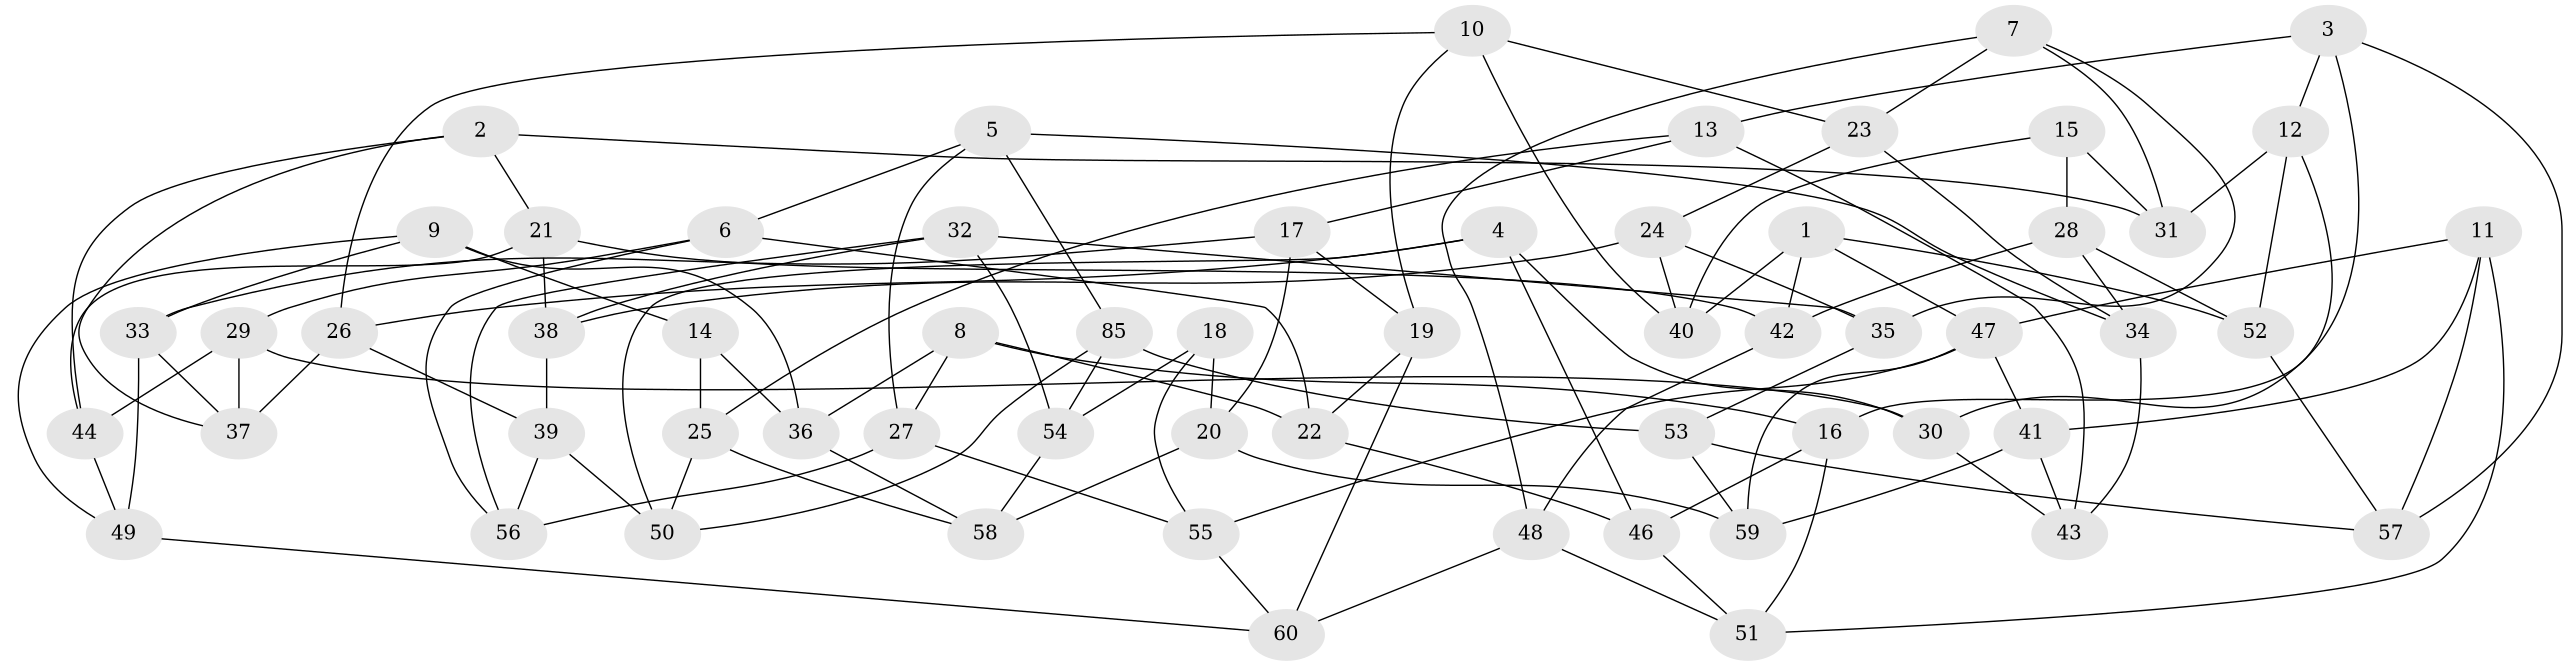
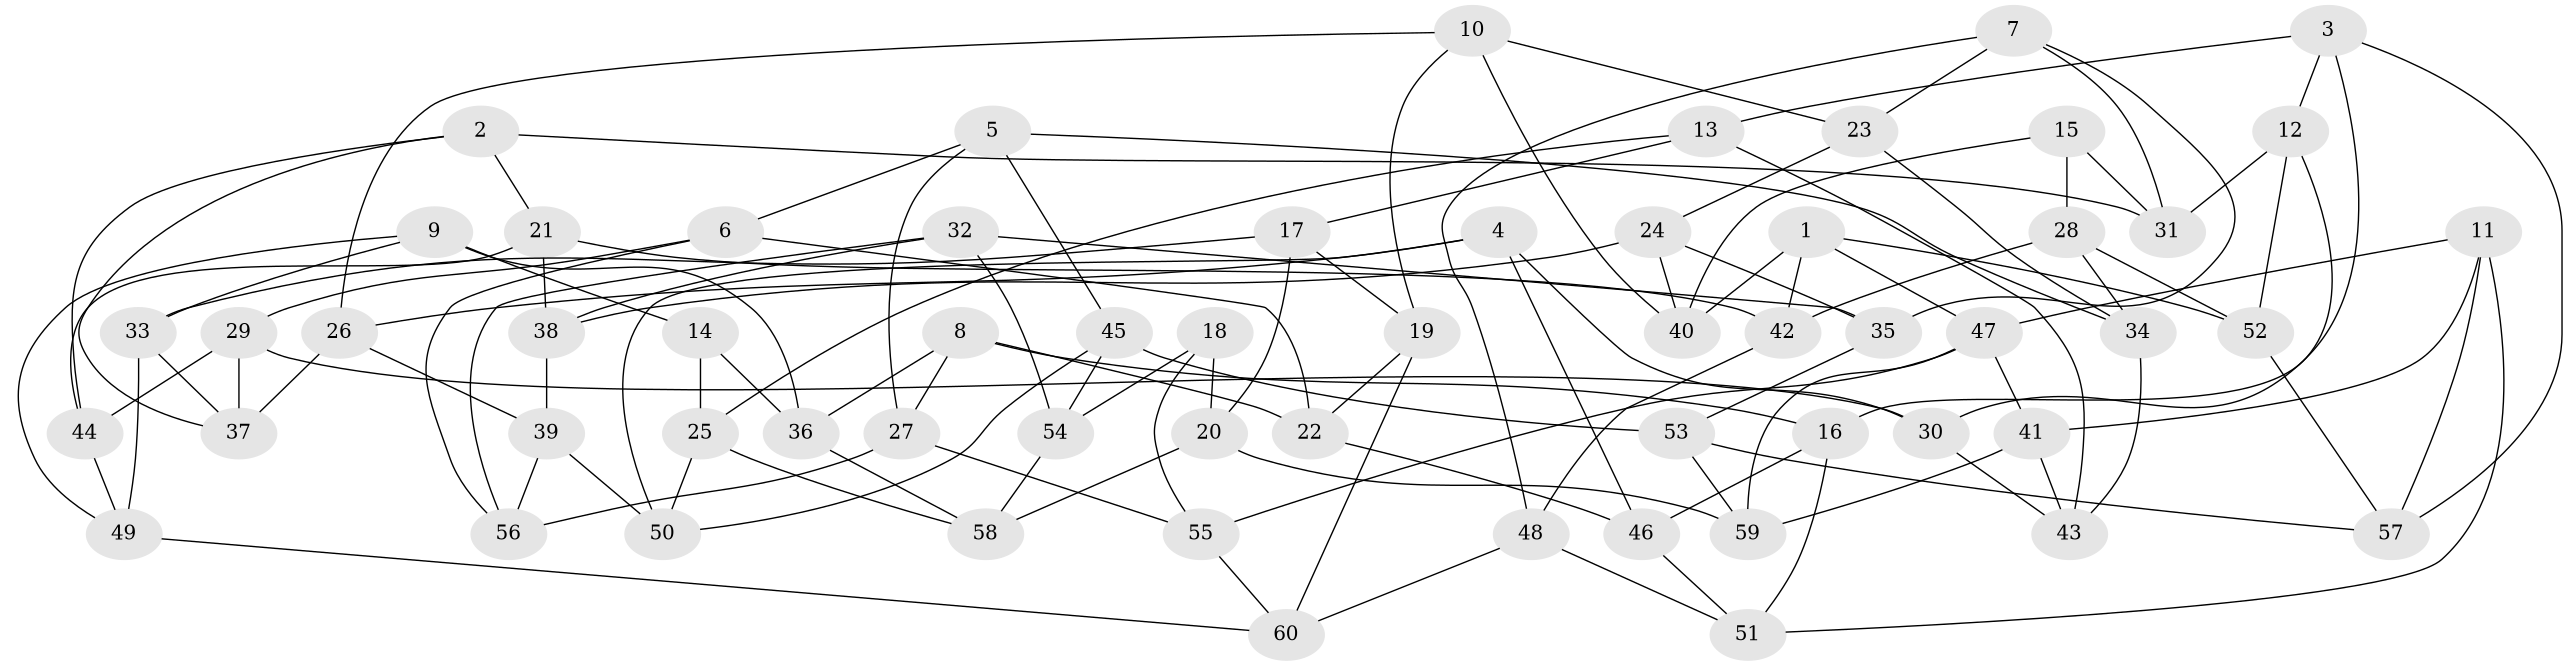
(1114, 333) -> (1114, 333)
